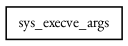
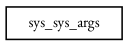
(64, 23) -> (64, 23)
